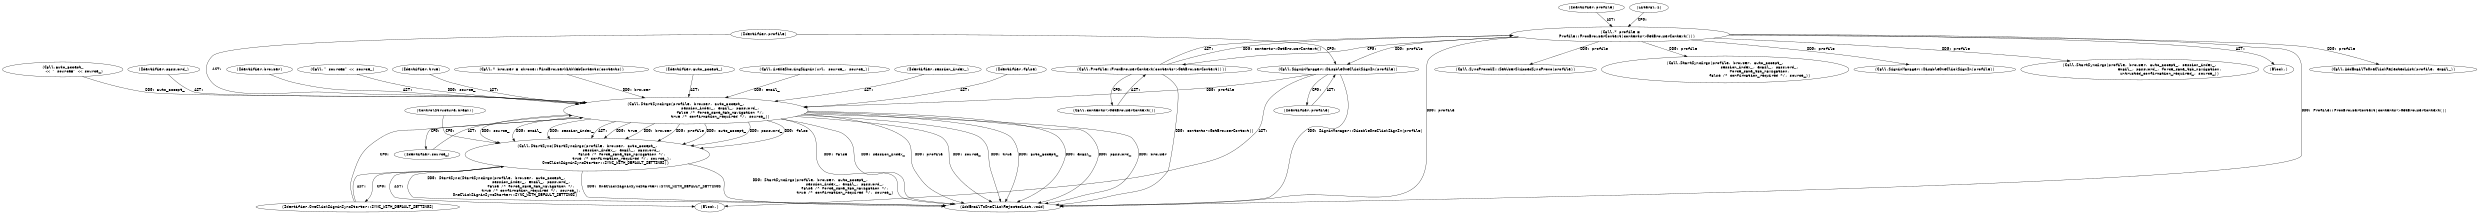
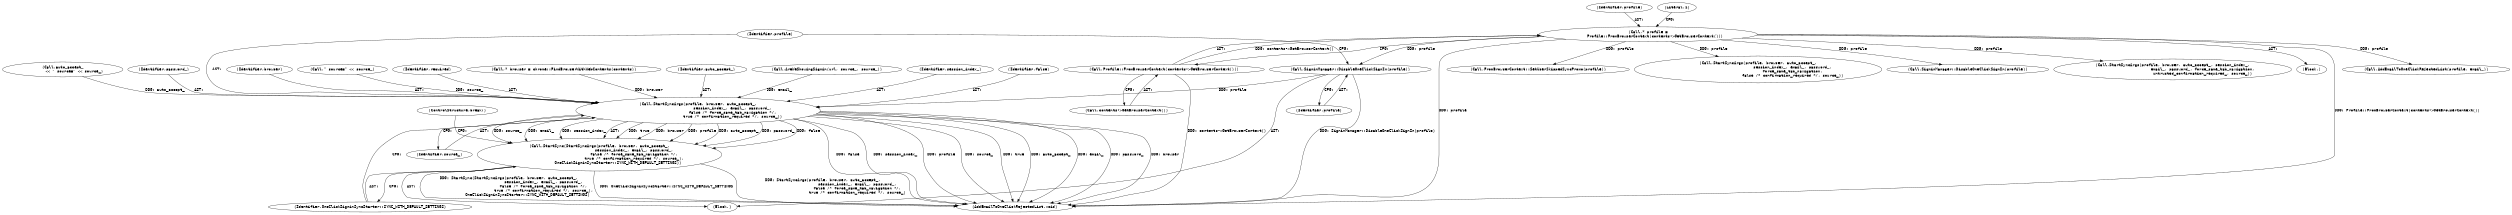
(421, 69) -> (427, 69)
(1516, 69) -> (1538, 69)
